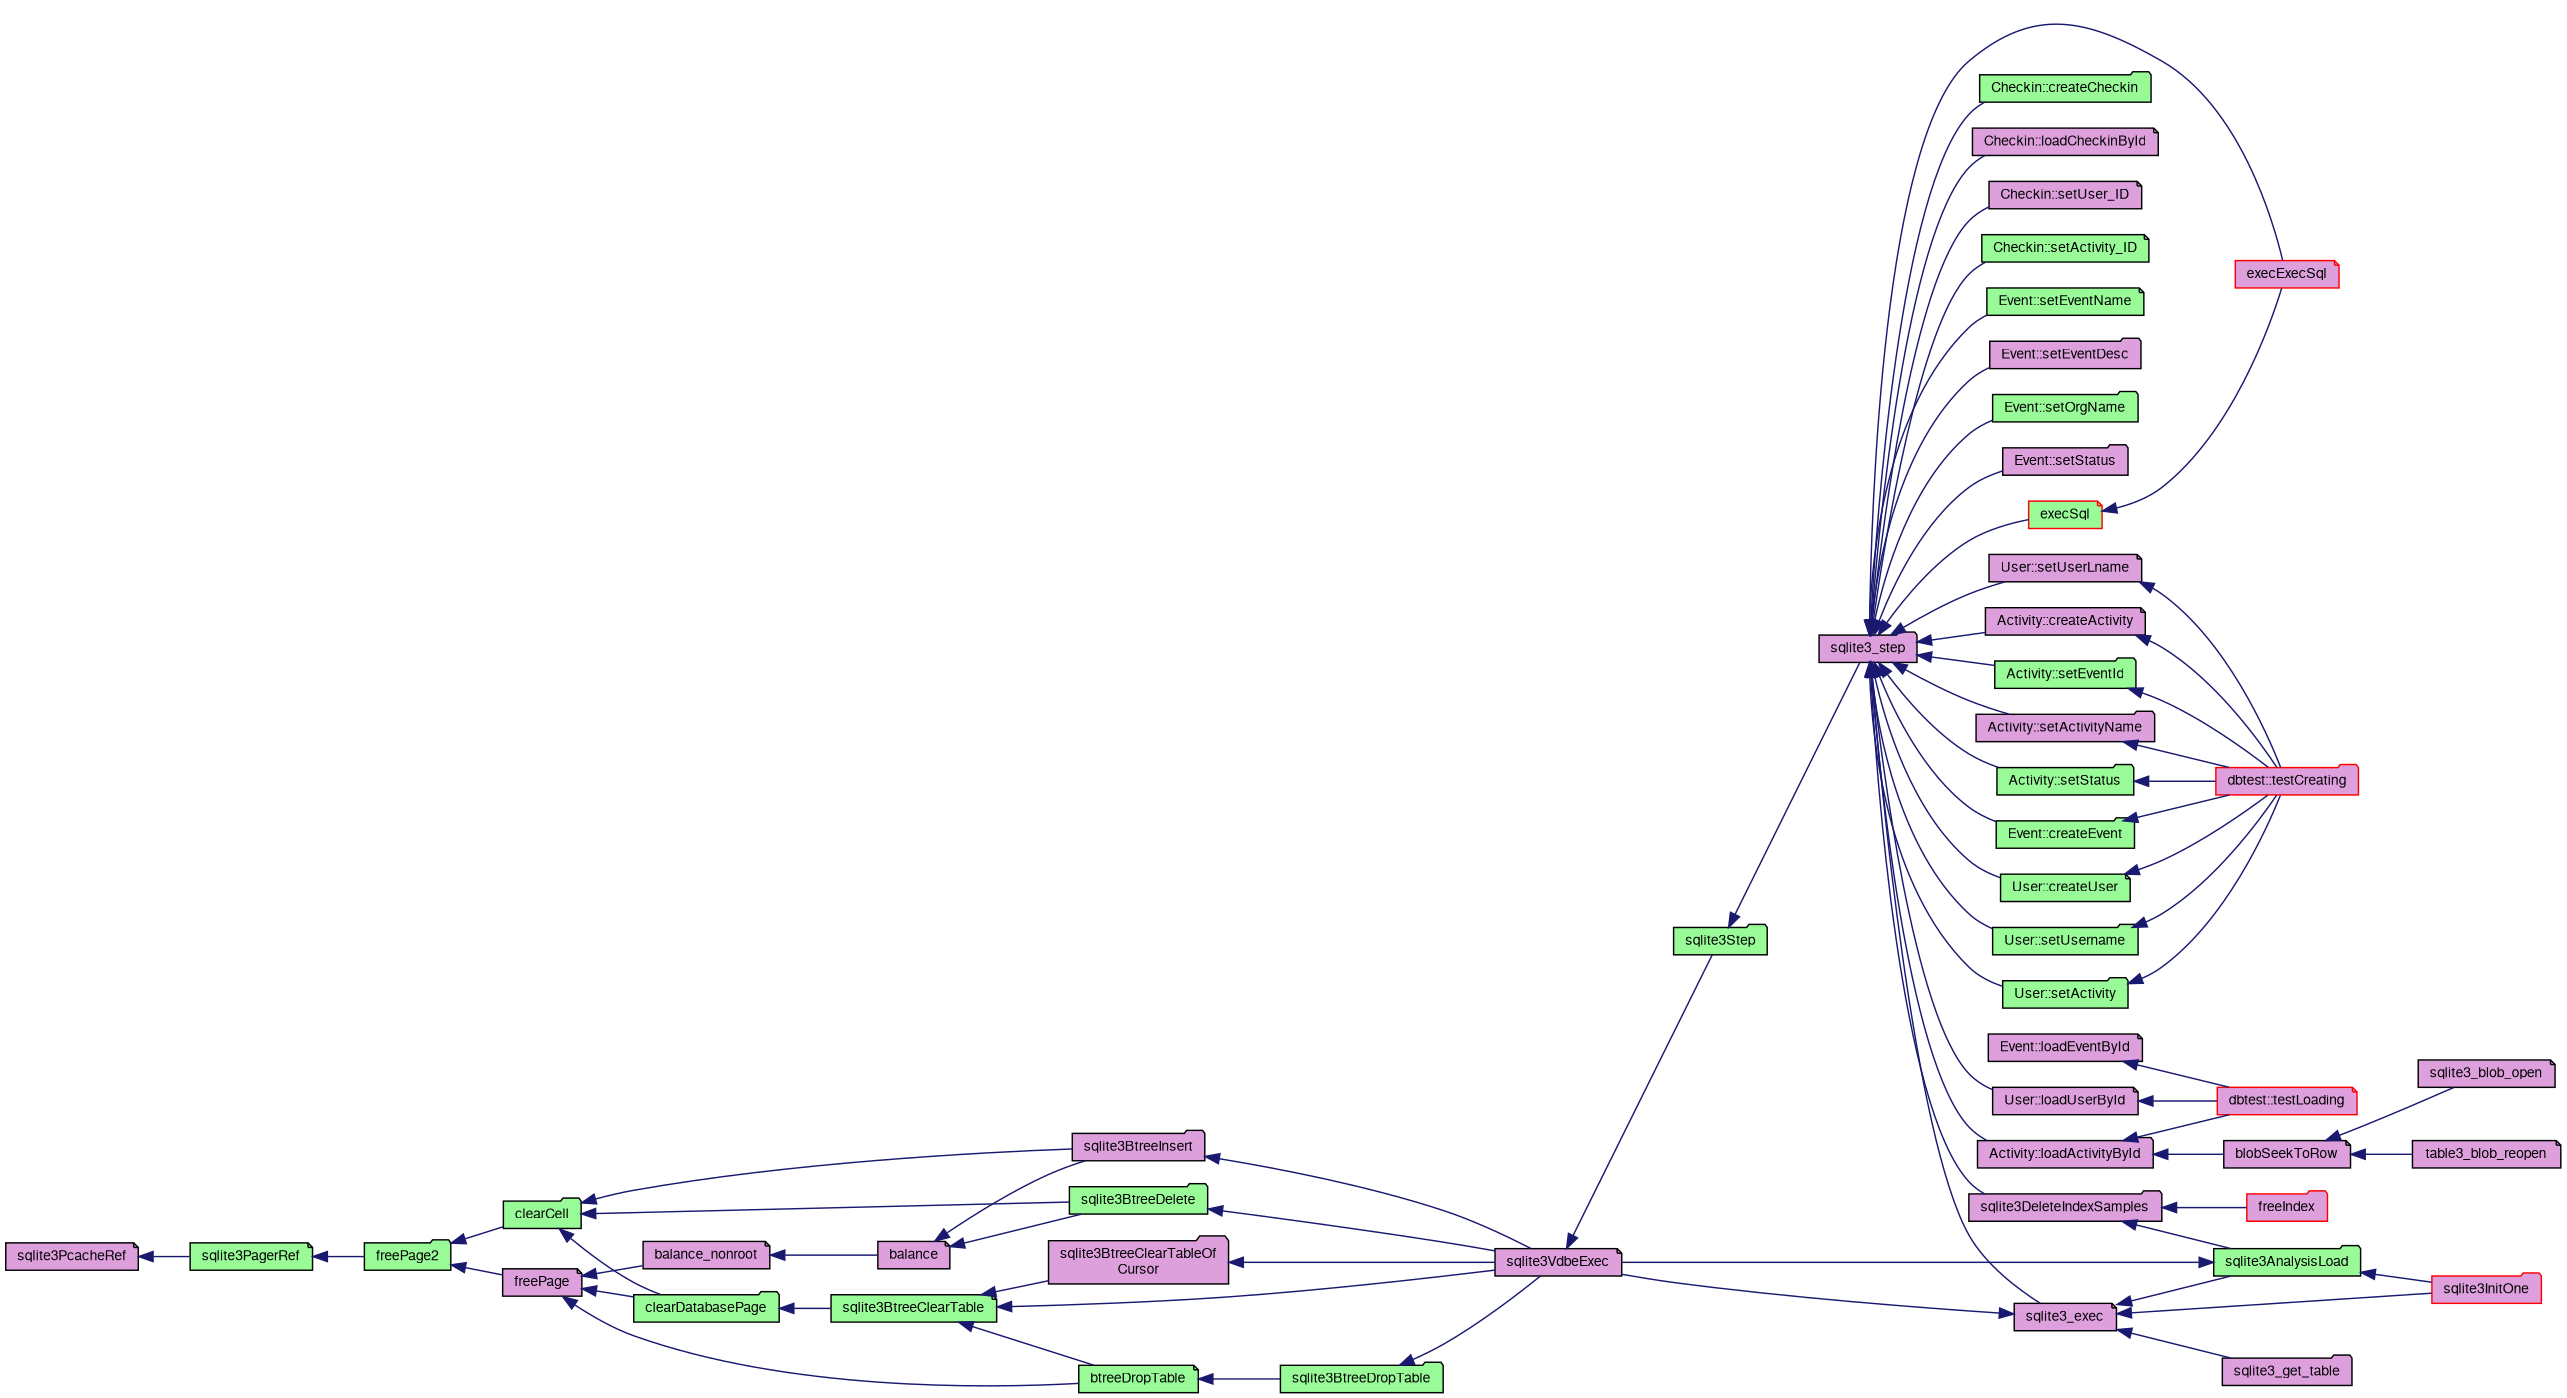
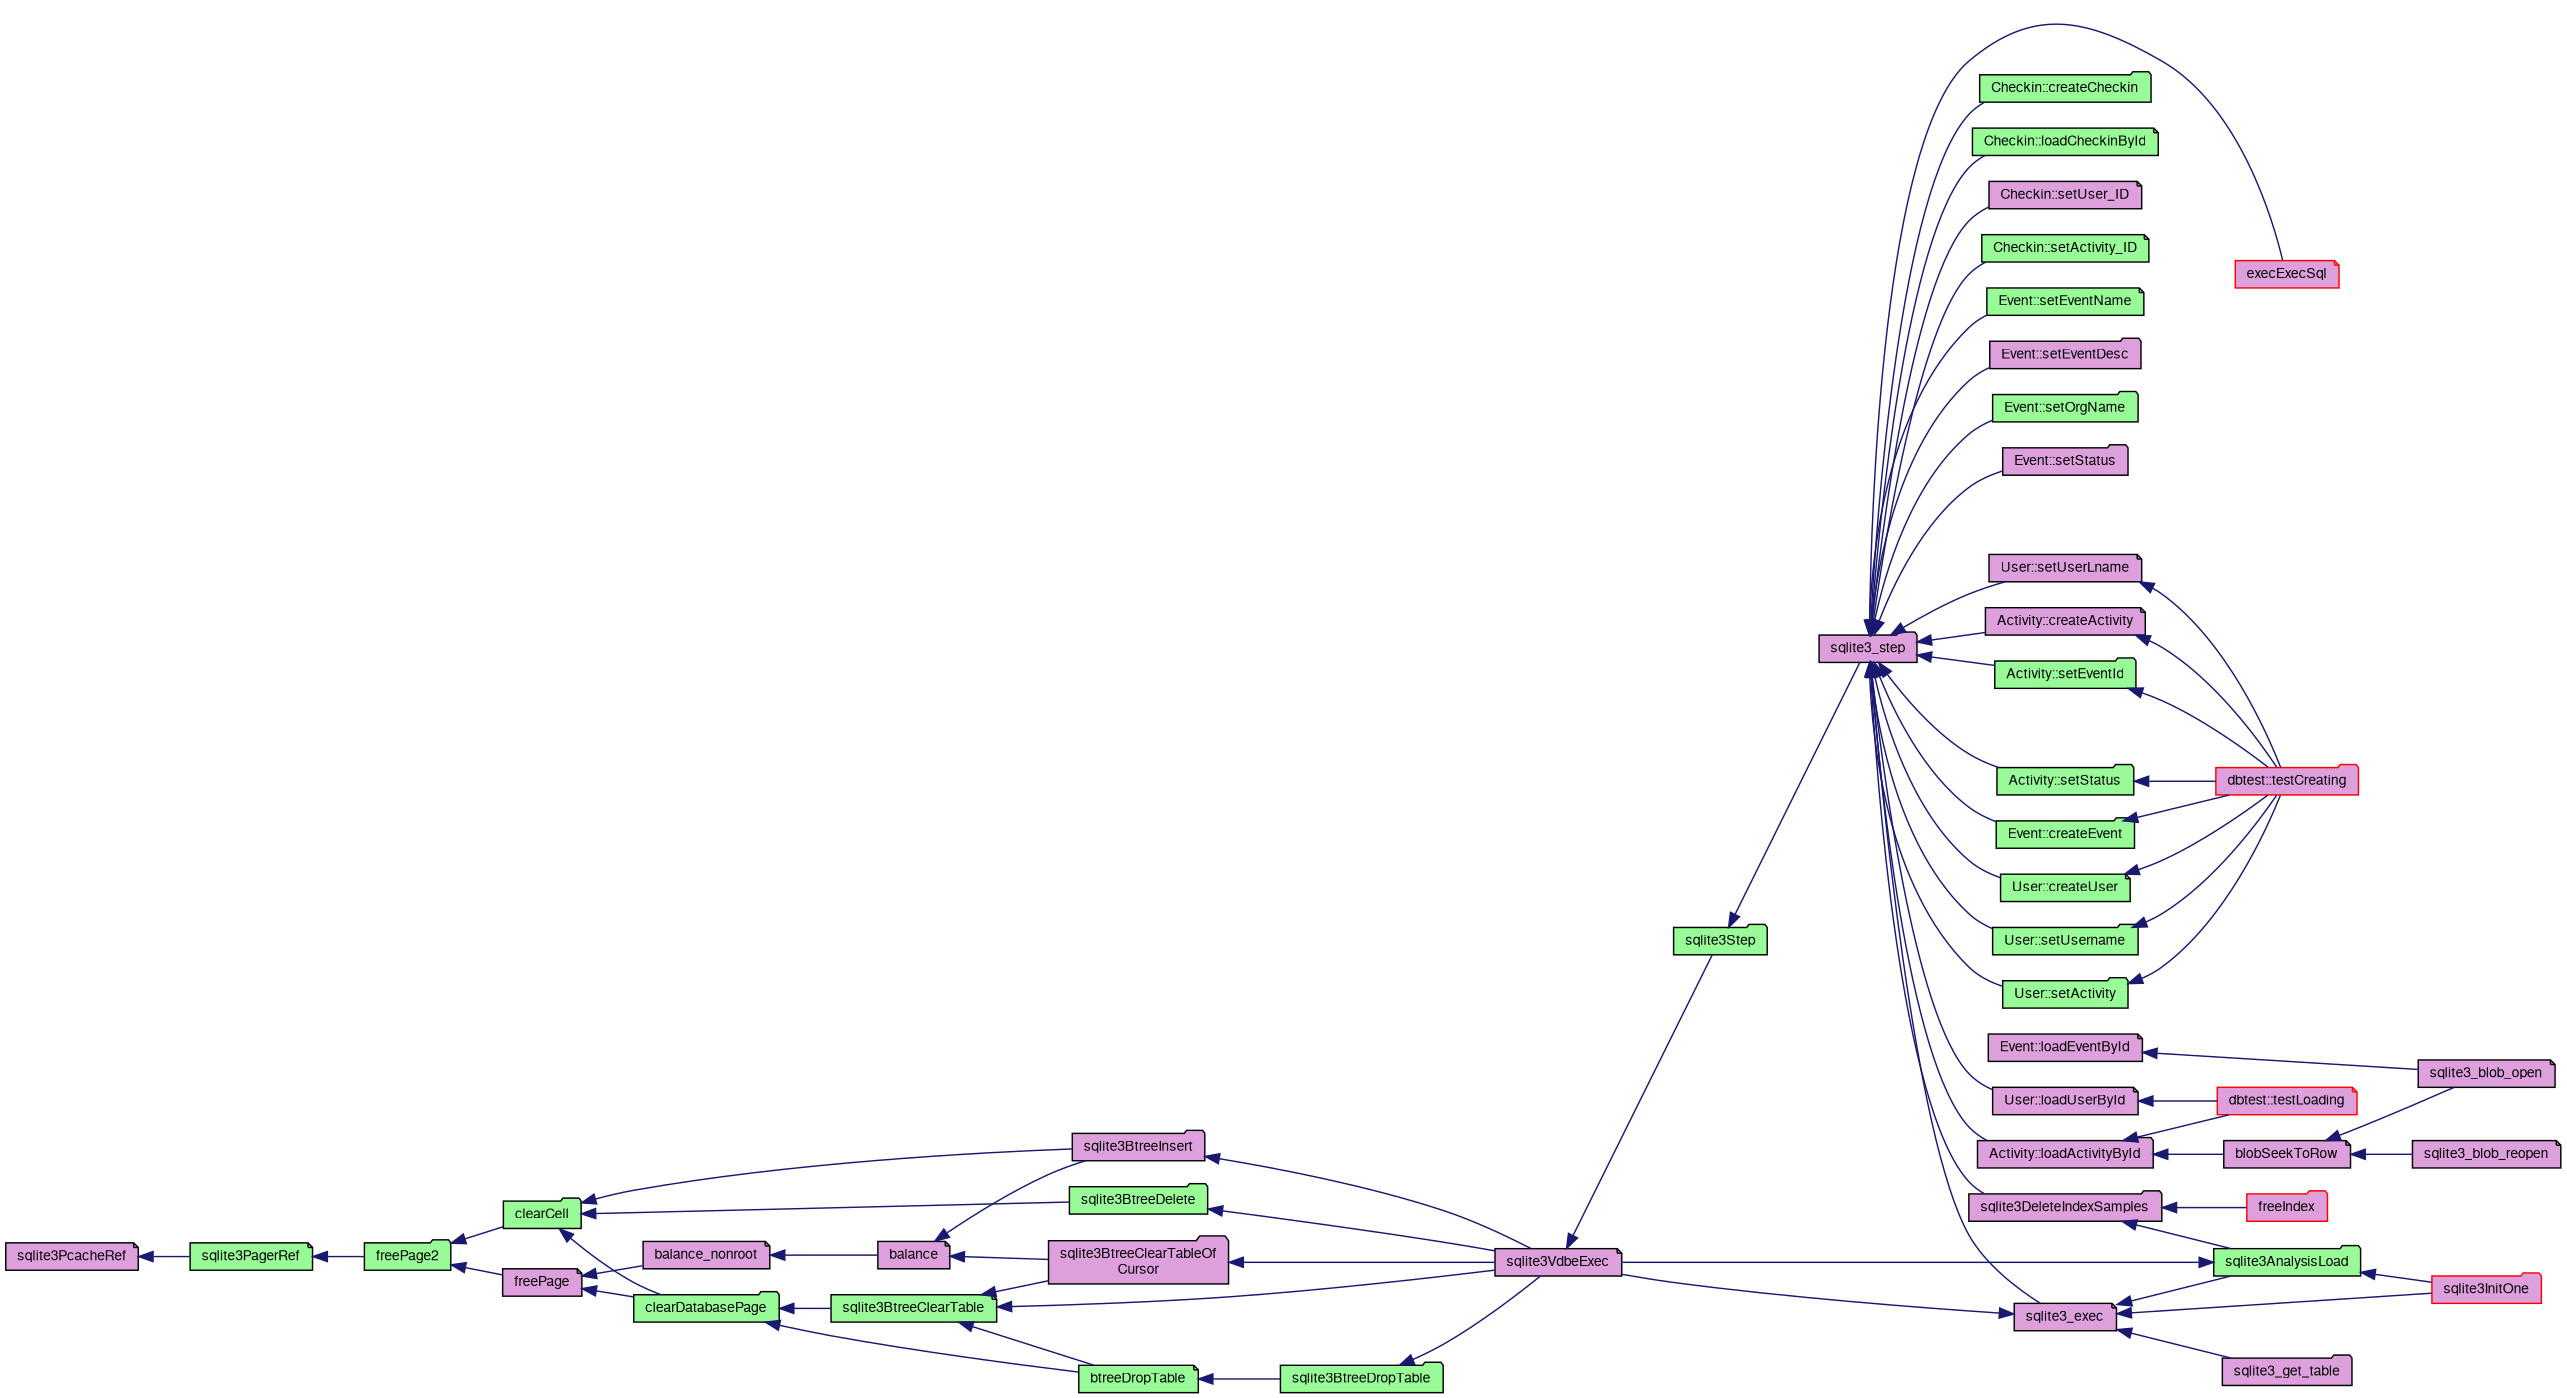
(2065, 142) -> (2065, 142)
(2065, 515) -> none
(2065, 728) -> none
(2183, 1076) -> (2287, 1061)
(2487, 1154) -> (2487, 1154)
(1023, 1229) -> (1006, 1258)
(821, 1377) -> (928, 1352)
